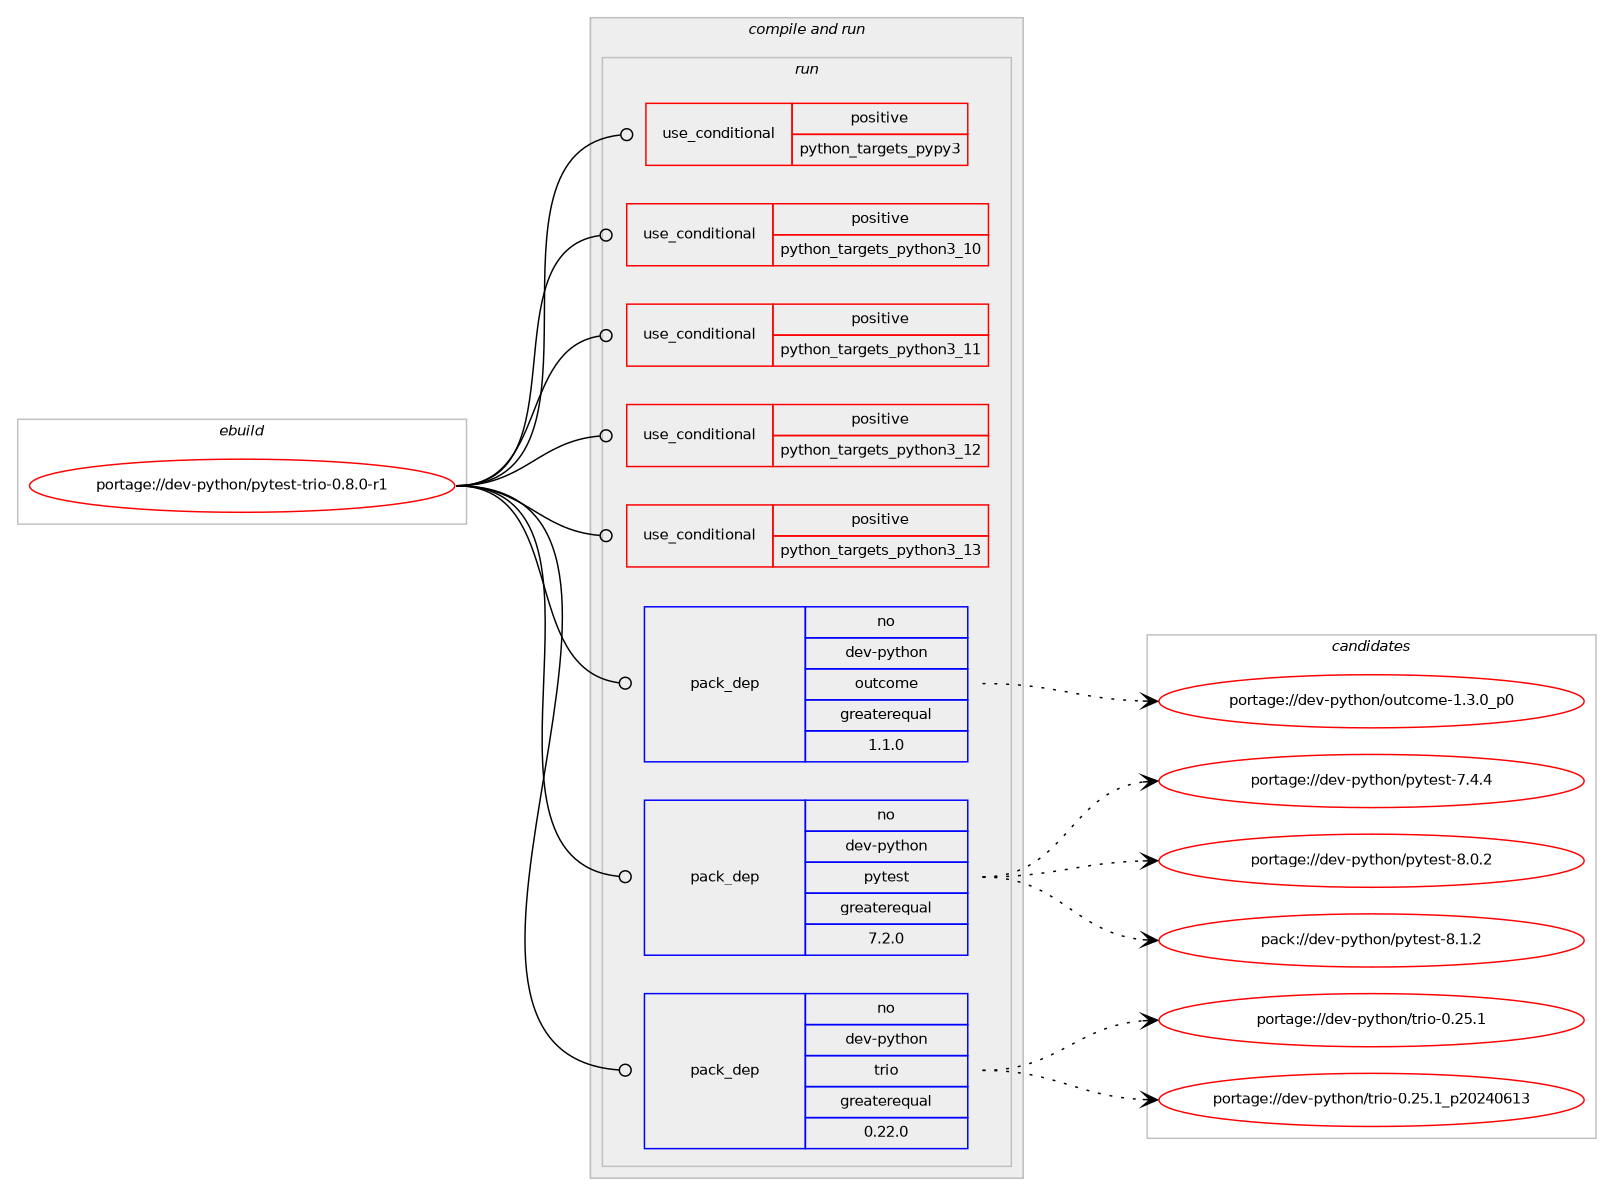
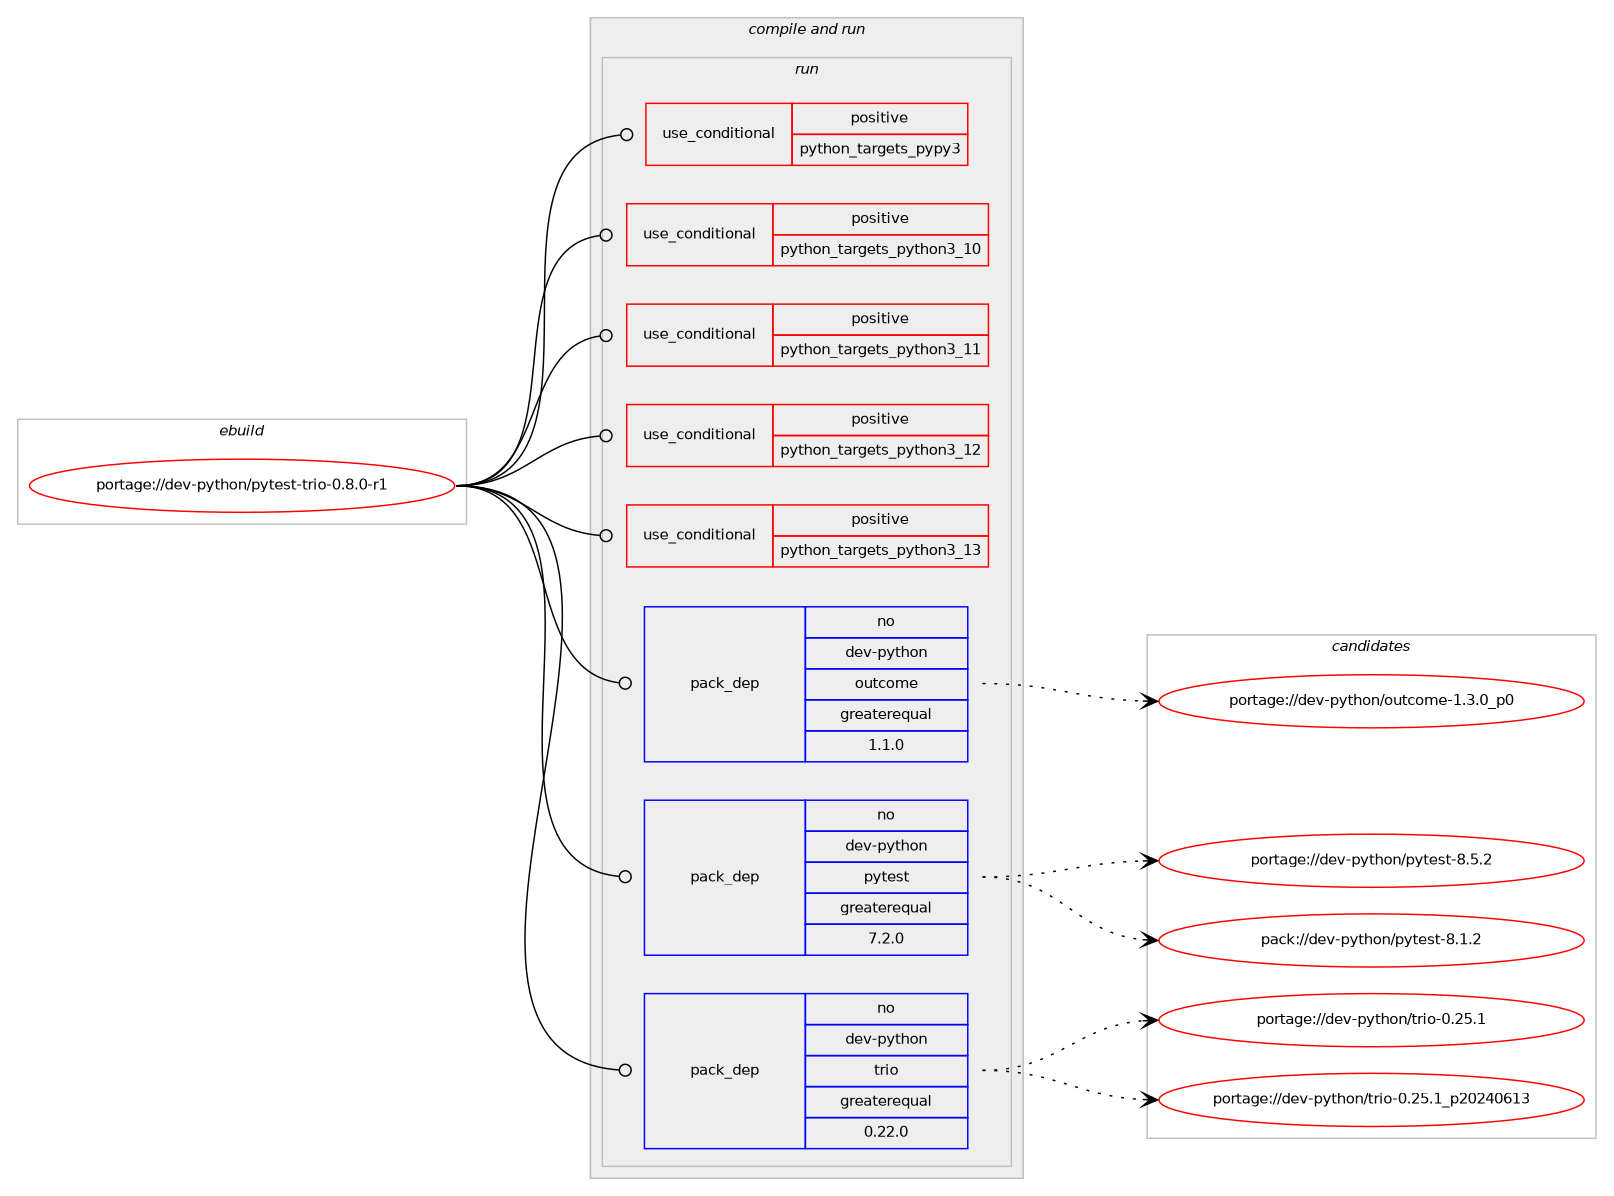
(1372, 781) -> none
(1372, 861) -> (1372, 861)
